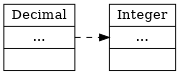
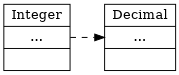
(87, 37) -> (82, 37)
